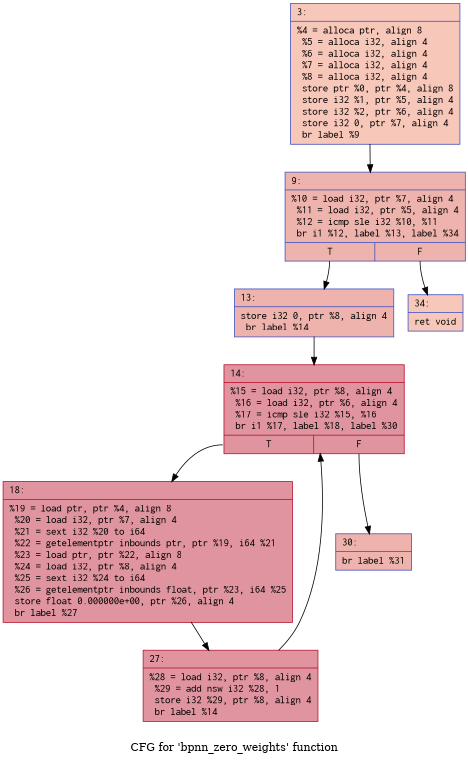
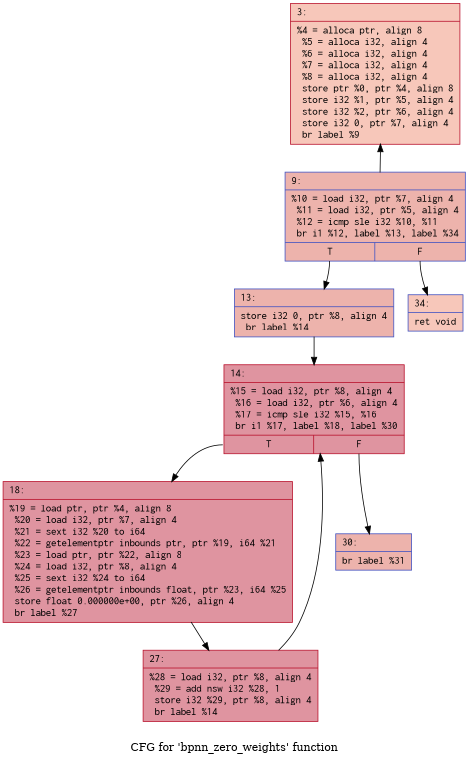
(375, 74) -> (375, 74)
(370, 154) -> (380, 162)
